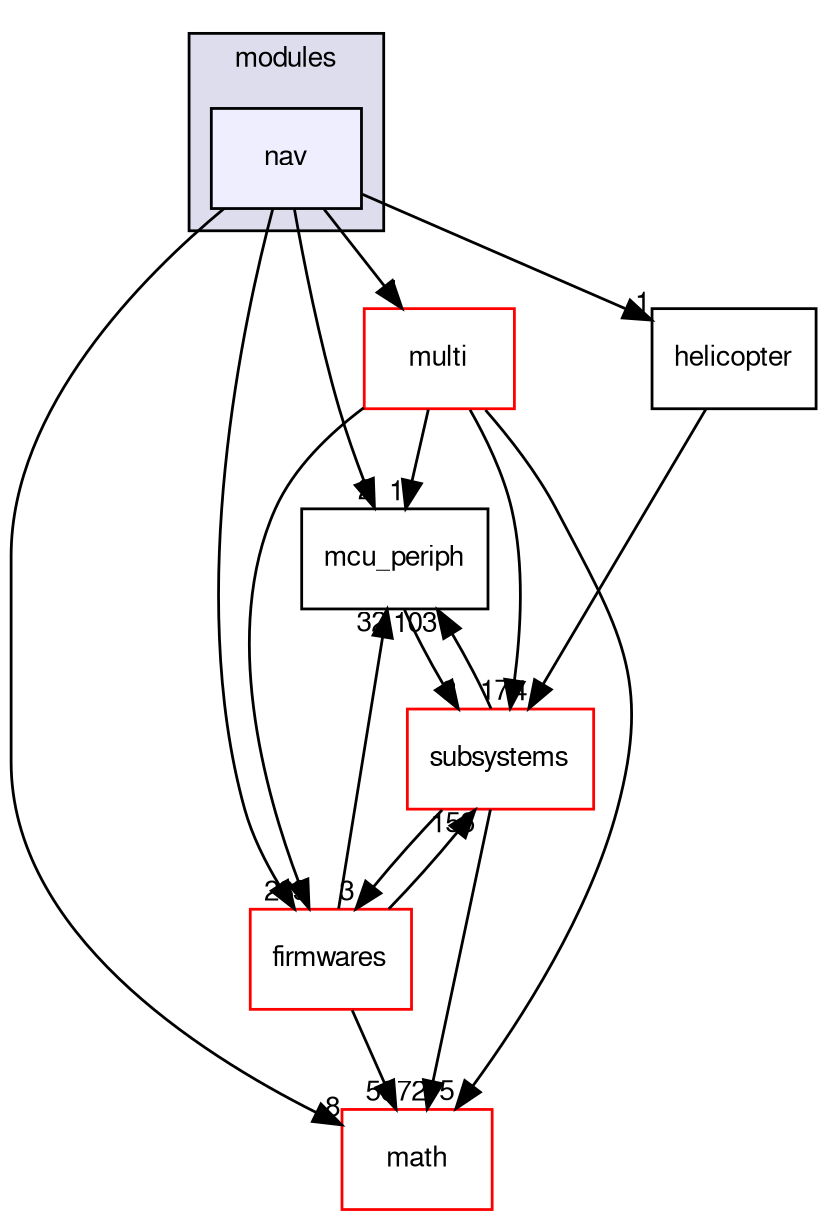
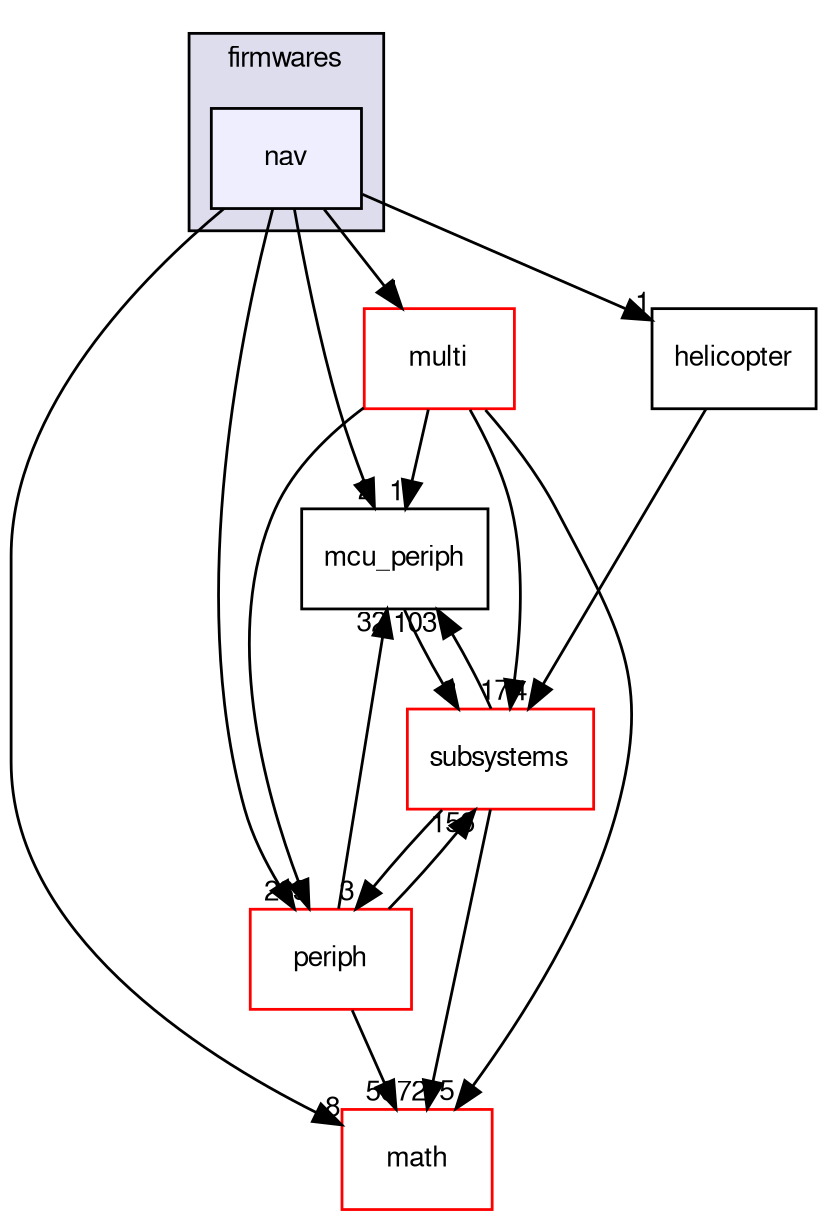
(286, 60) -> (286, 60)
(331, 959) -> (331, 959)
